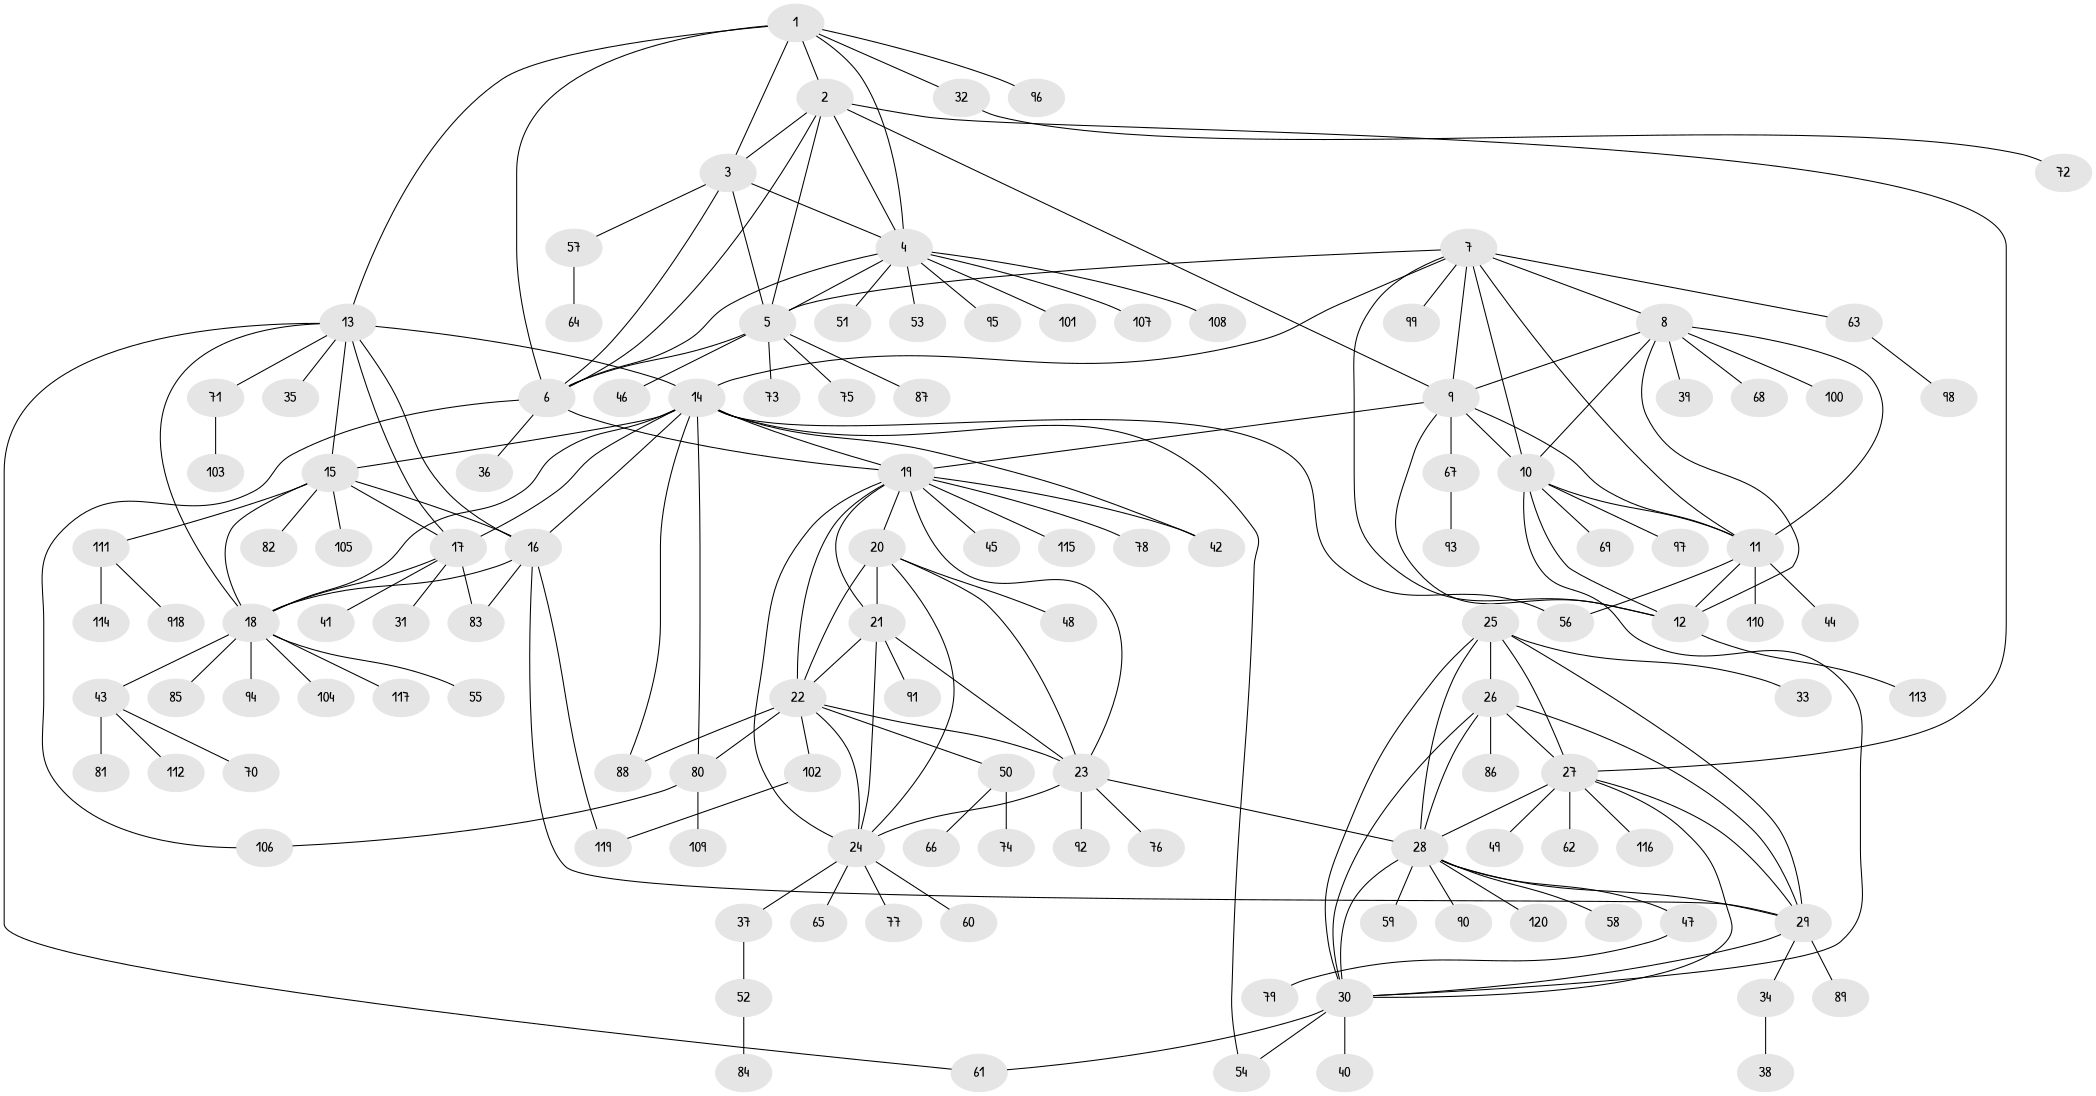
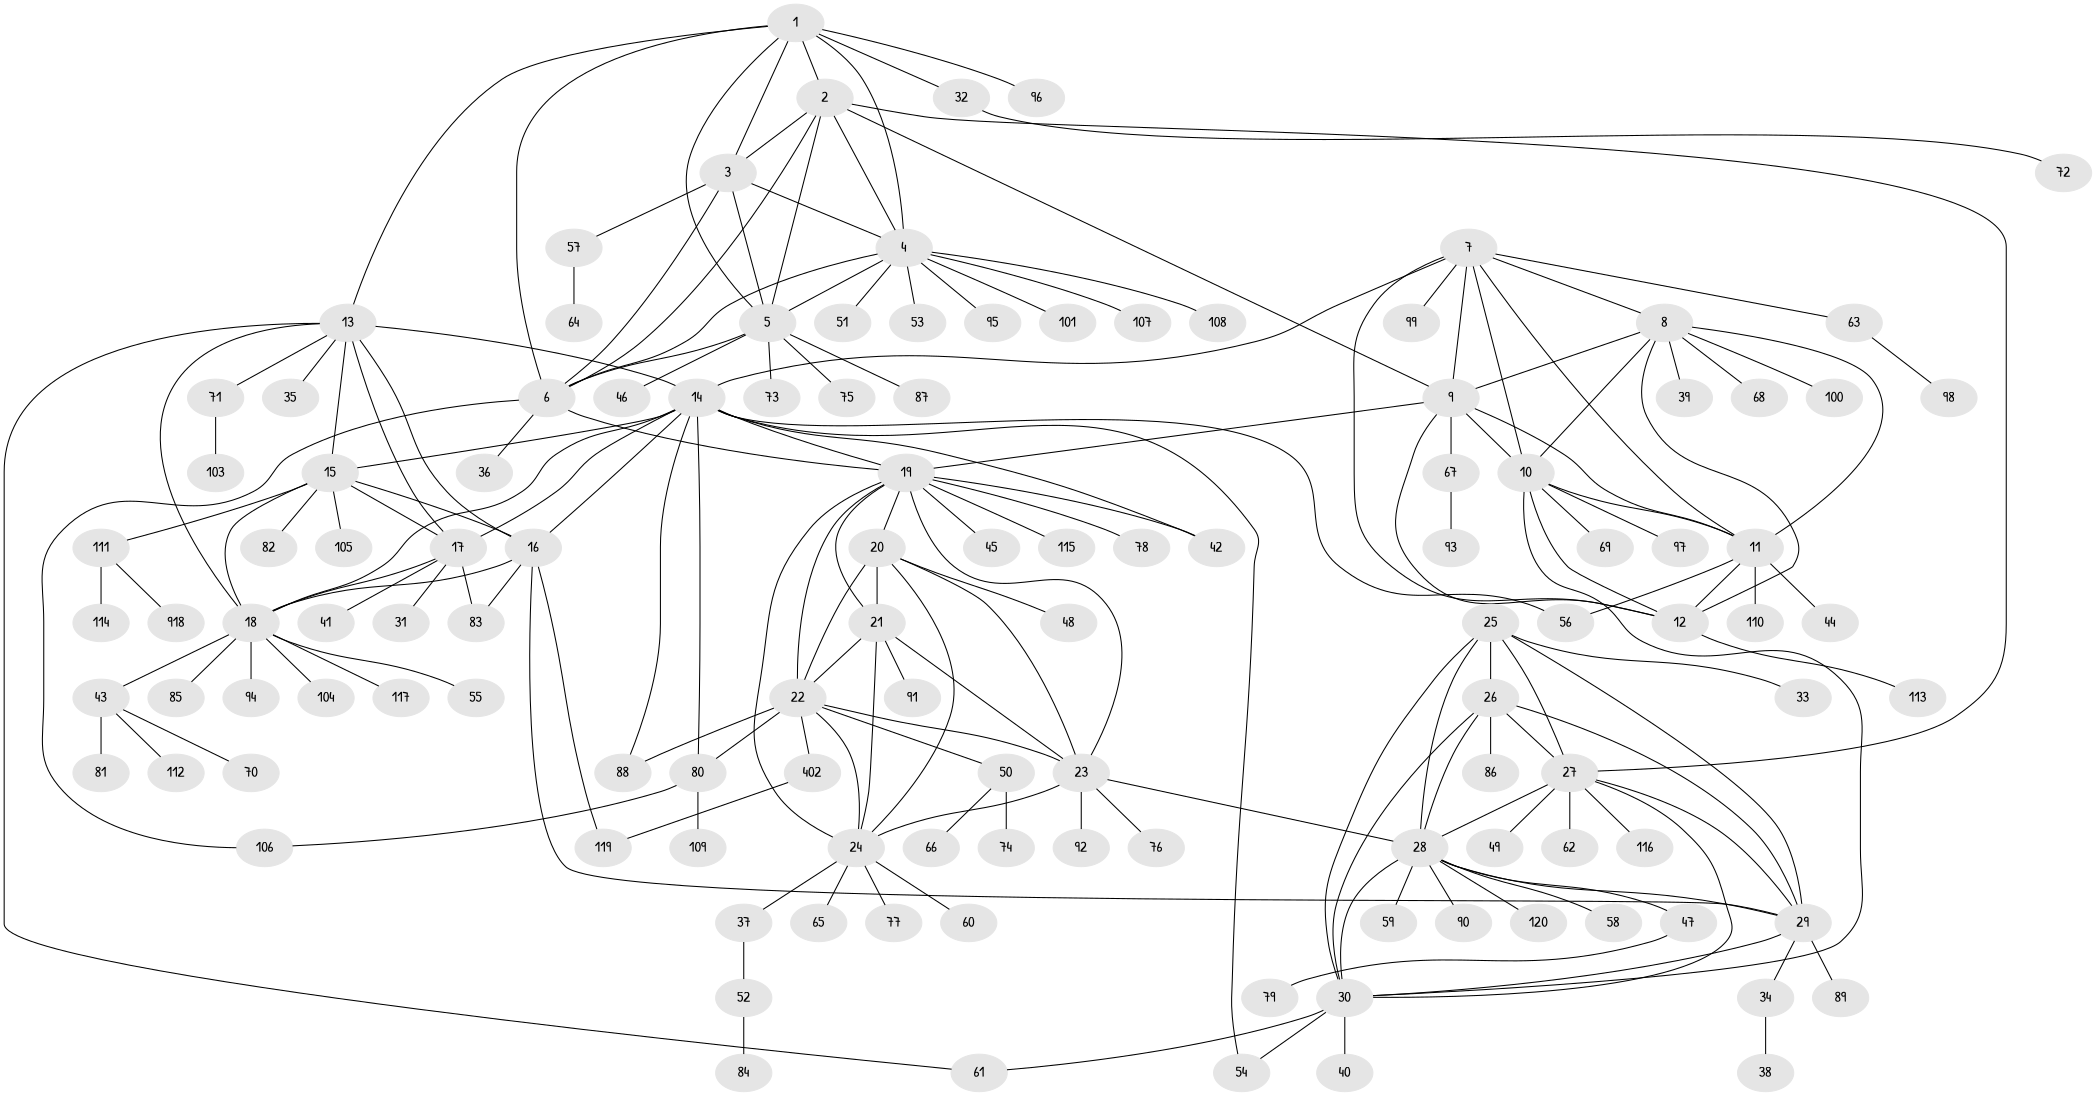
(1113, 267) -> (688, 167)
(813, 773) -> (813, 773)
